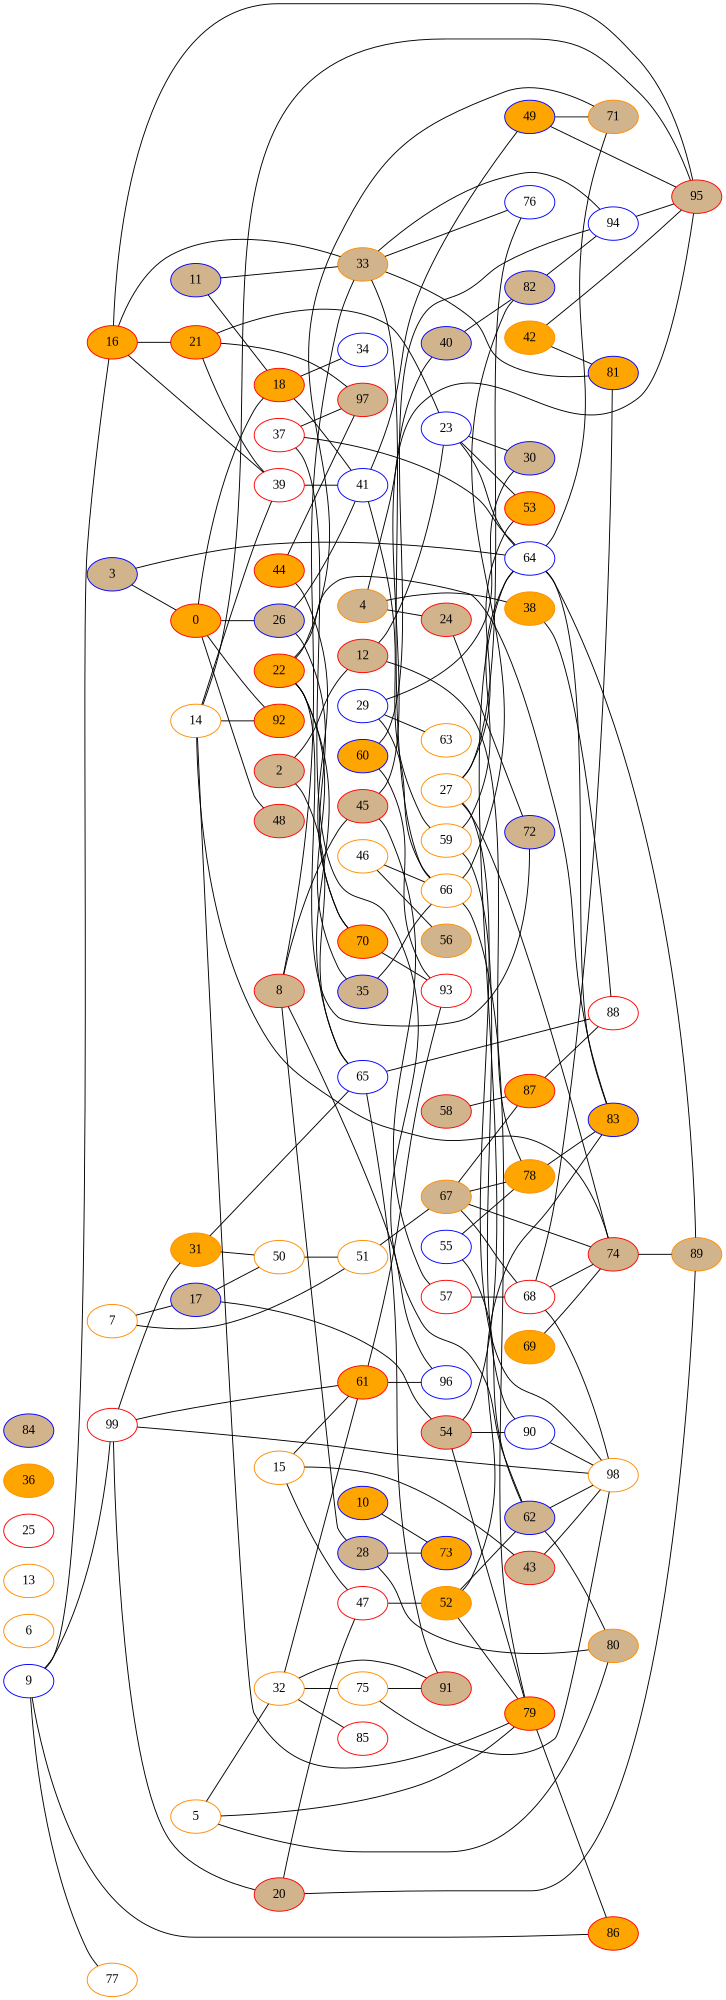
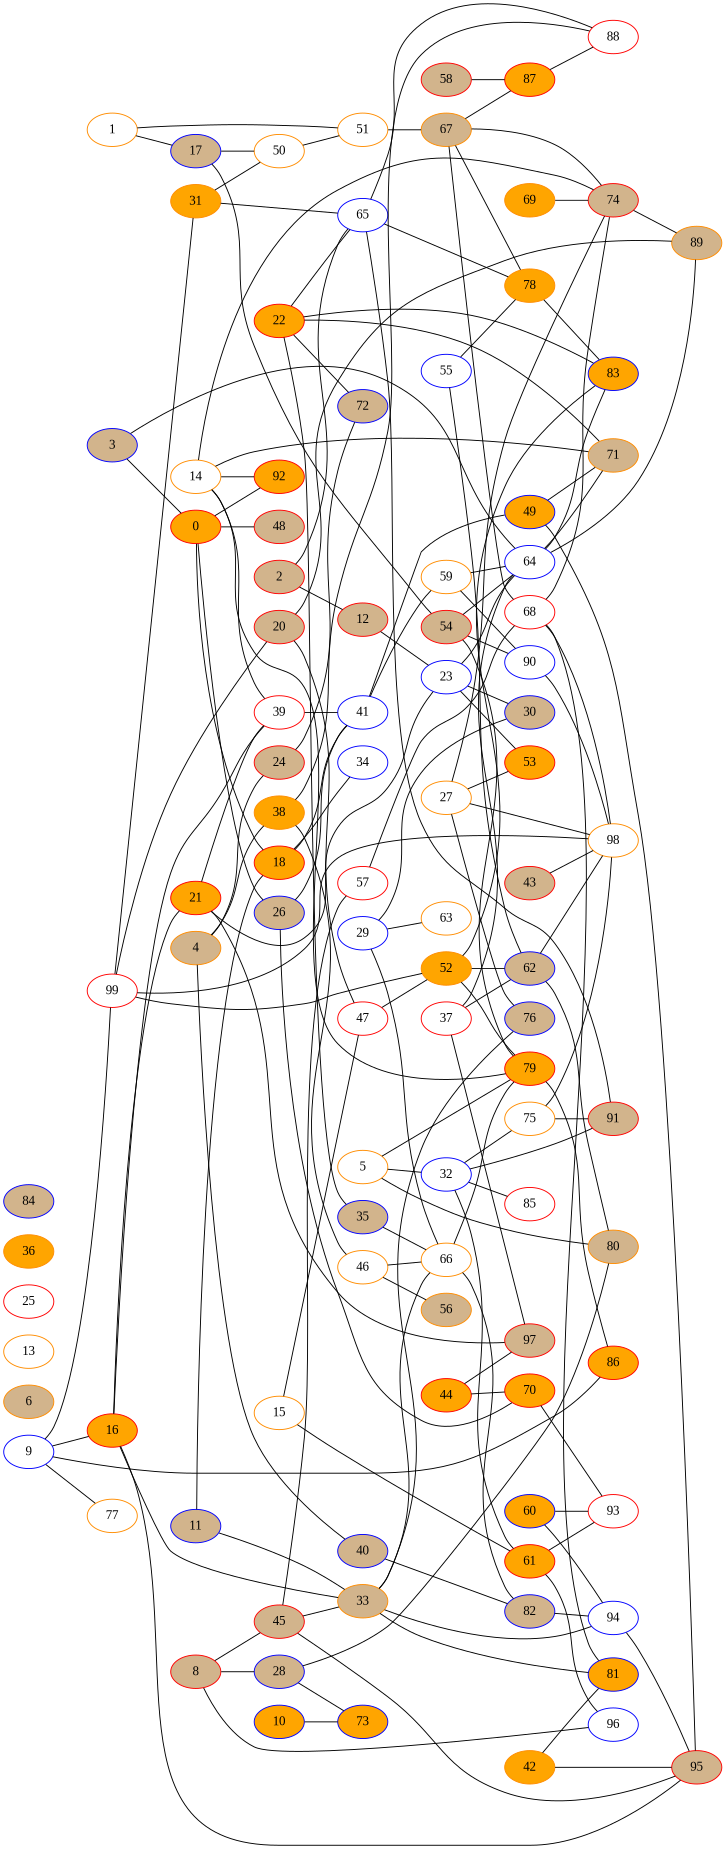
(263, 161) -> (401, 438)
(530, 202) -> (530, 1019)
(313, 643) -> (321, 1611)
(498, 901) -> (446, 250)
none -> (328, 985)
(112, 1321) -> (112, 130)
(237, 1401) -> (273, 1008)
(417, 1490) -> none
(29, 1631) -> (29, 1402)
(279, 1689) -> (446, 1174)
